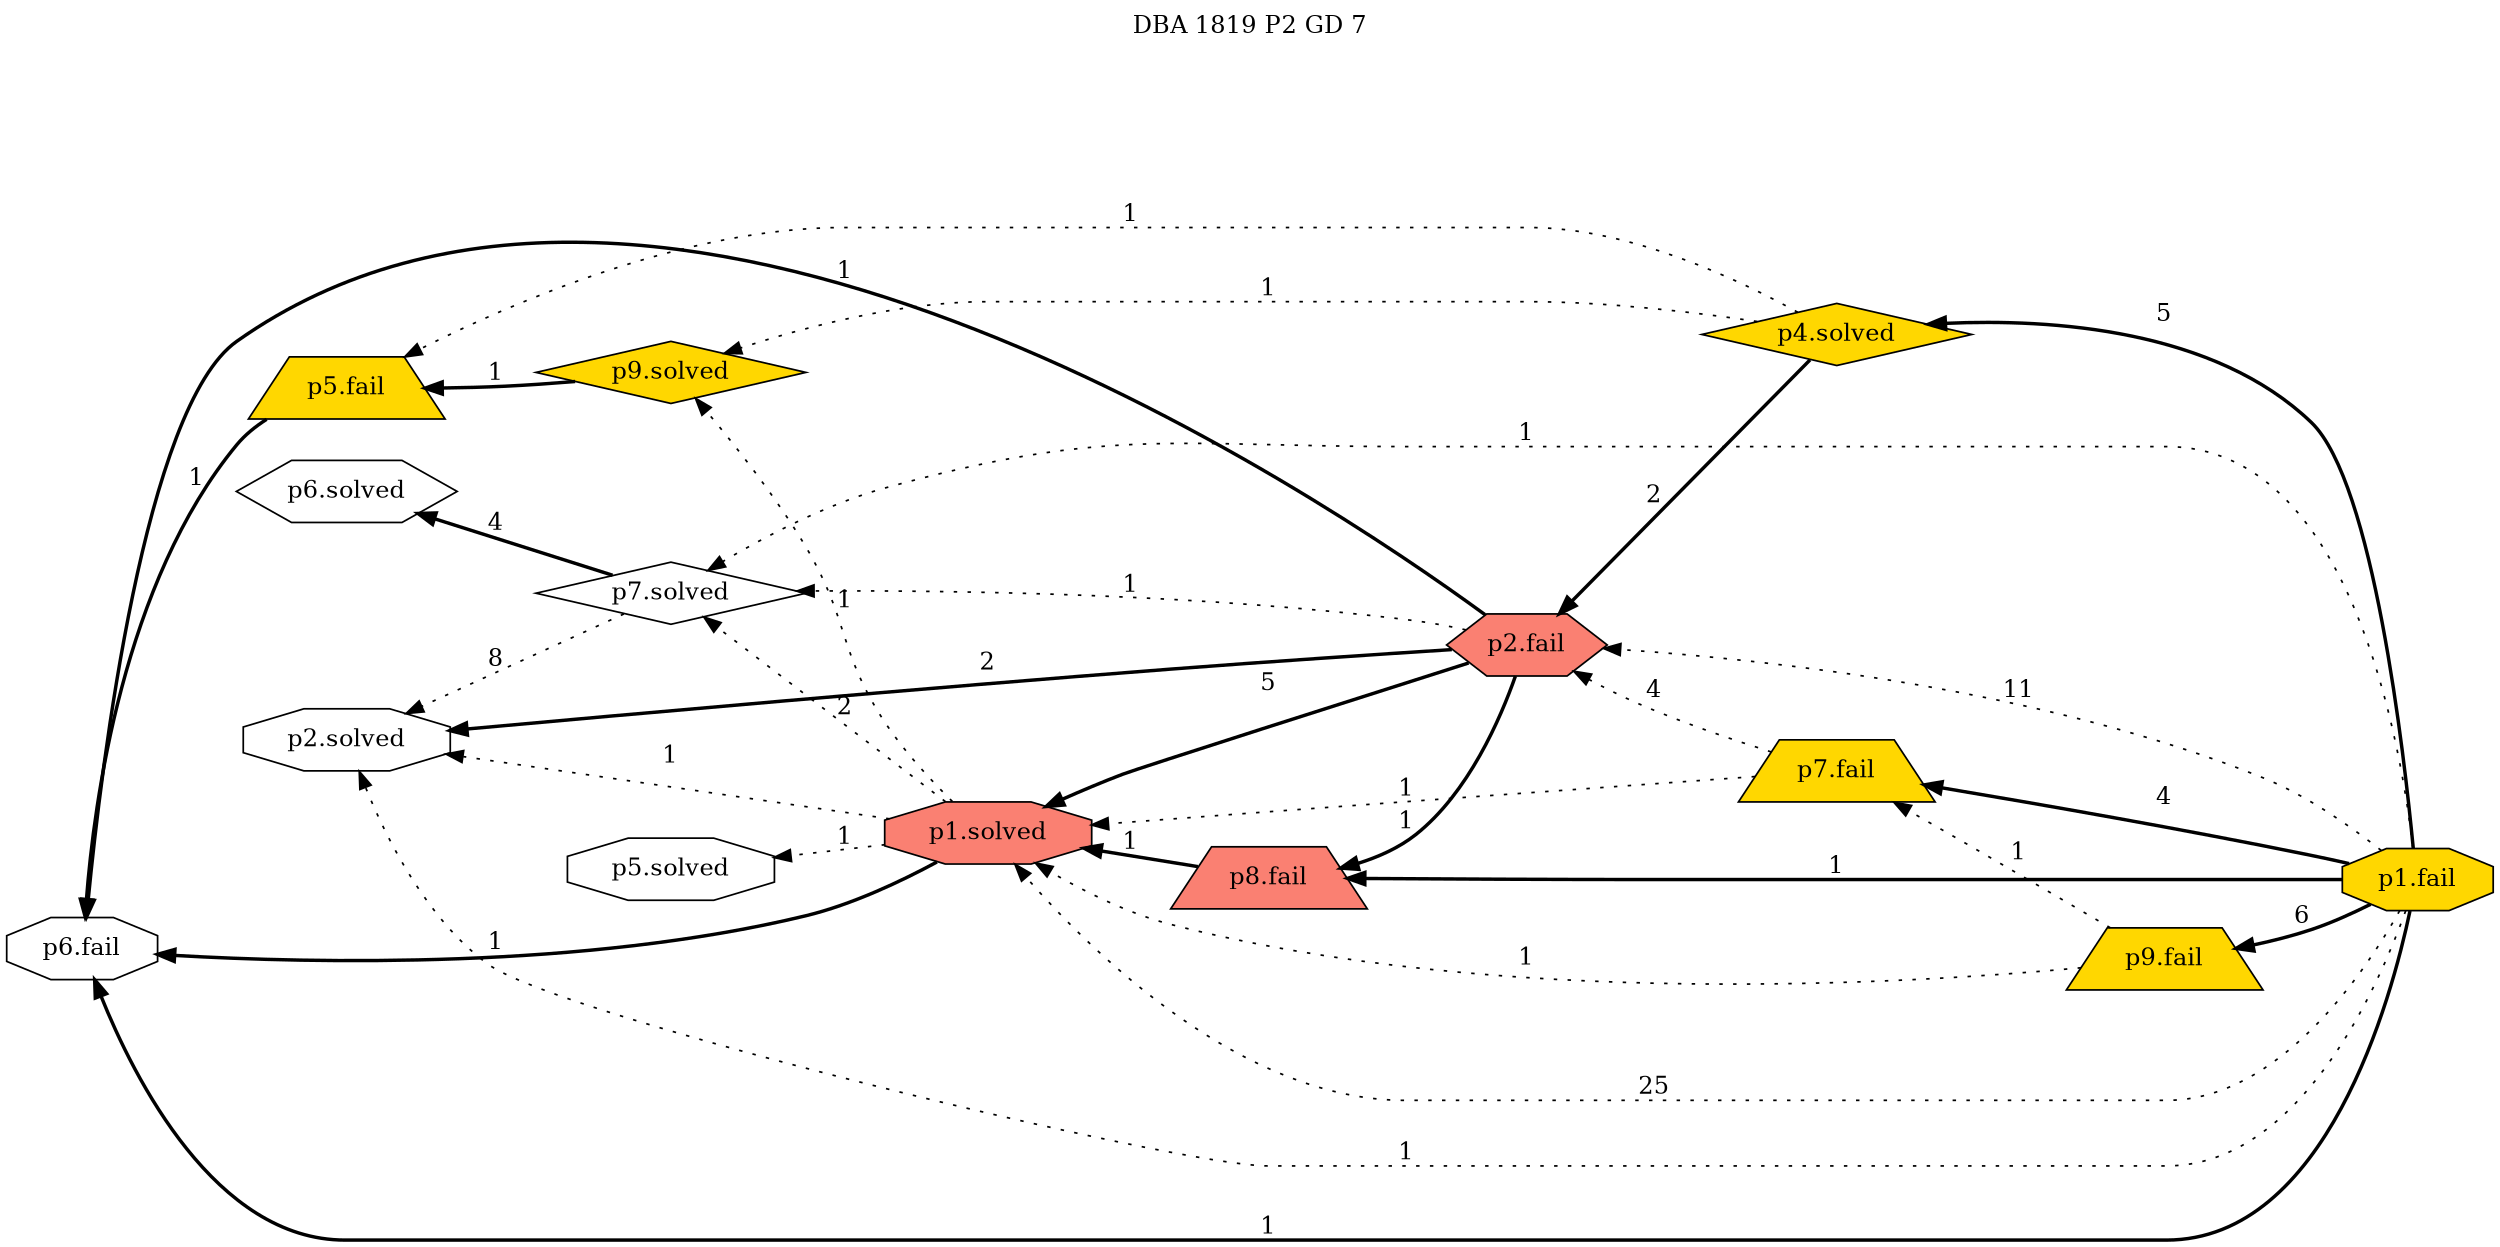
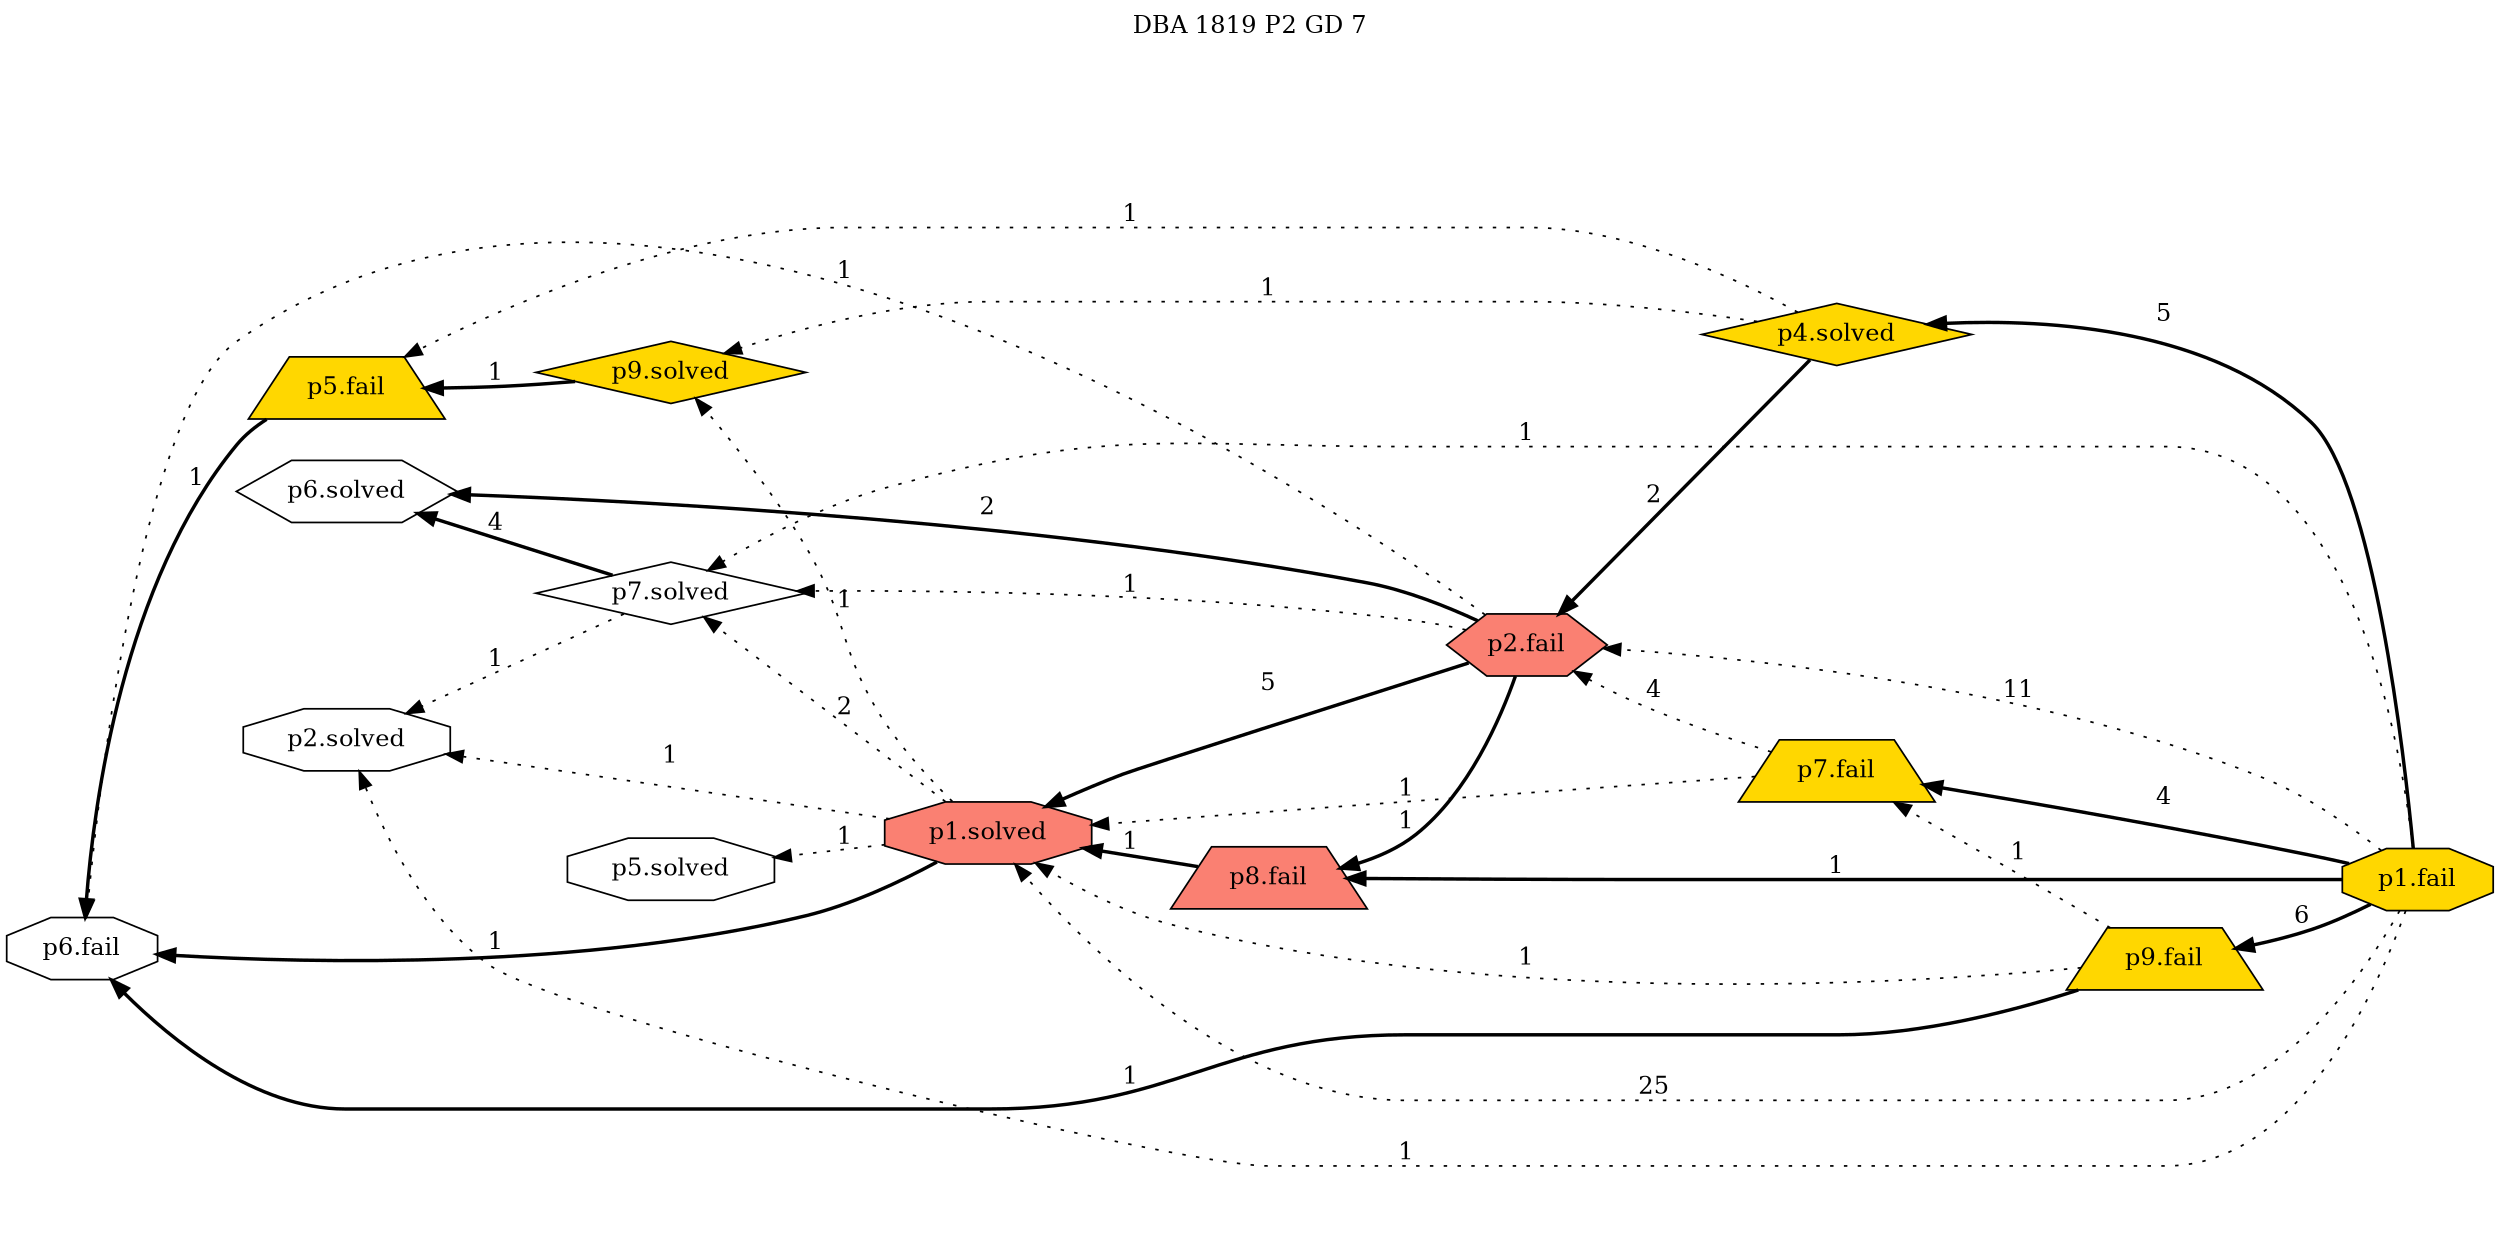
(602, 245) -> (602, 245)
(496, 660) -> (496, 660)
(959, 686) -> (978, 529)
(1293, 1240) -> (1090, 1100)
